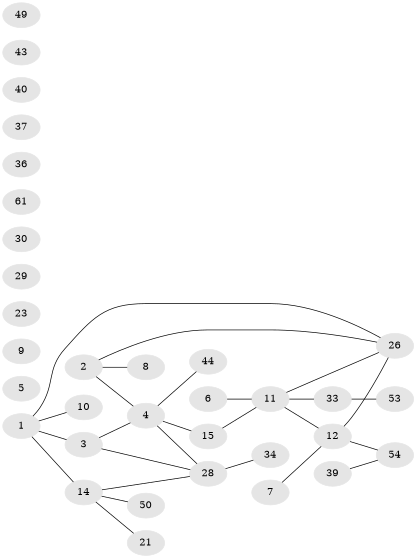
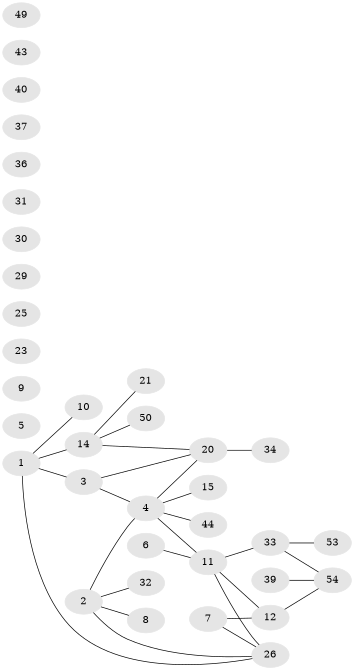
(21, 202) -> (21, 202)
none -> (21, 314)
(368, 393) -> (239, 637)
(239, 418) -> (177, 535)
(208, 474) -> (208, 450)
none -> (302, 562)
none -> (146, 583)
